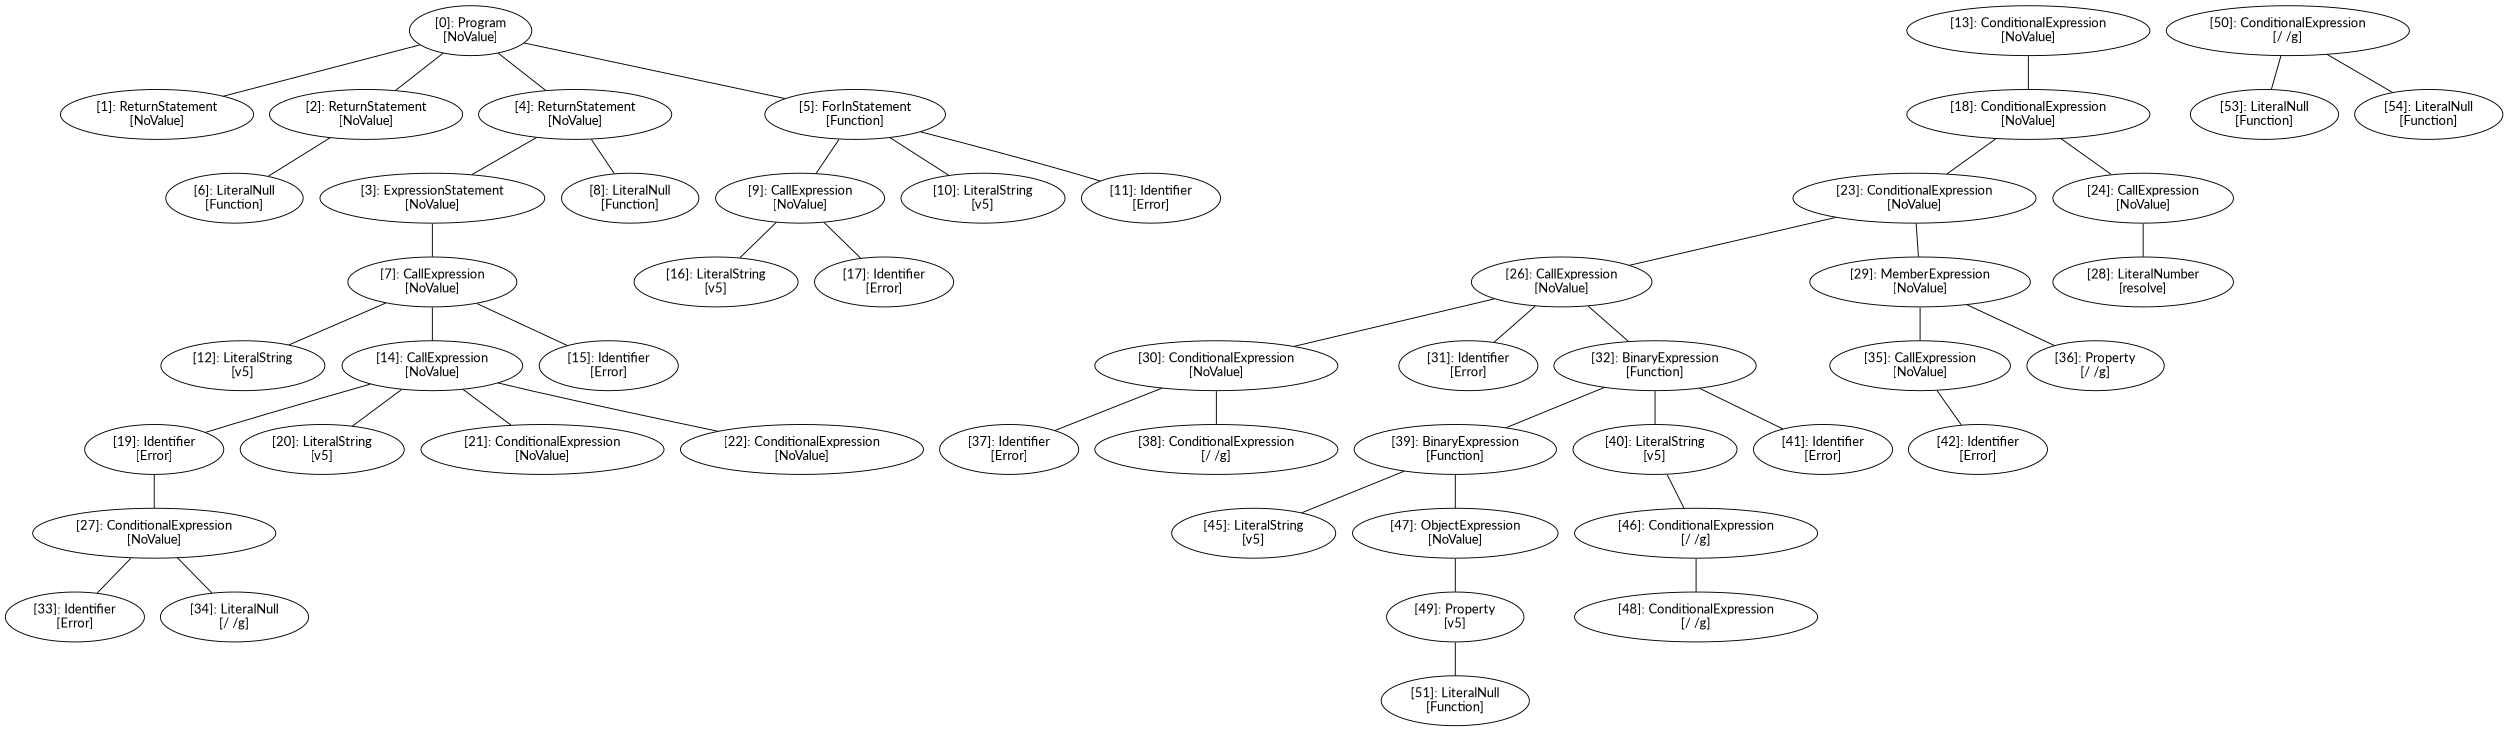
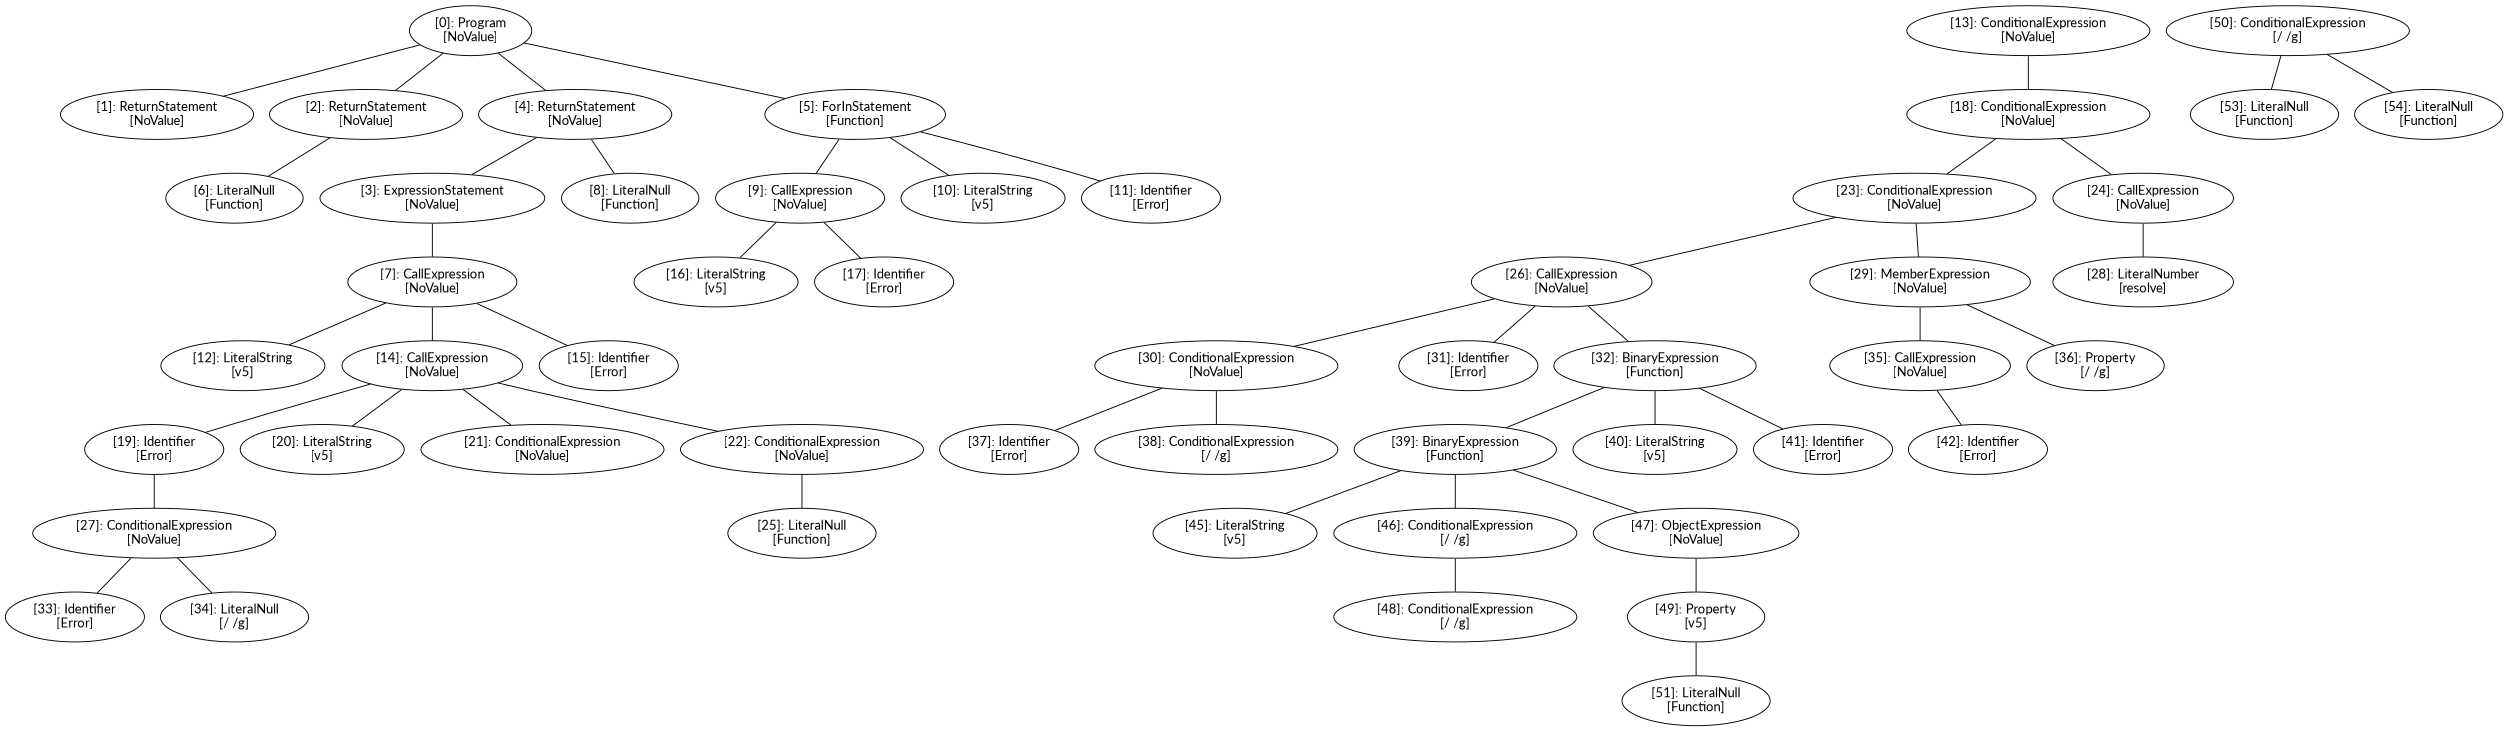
(1676, 491) -> (1455, 491)
none -> (802, 533)
